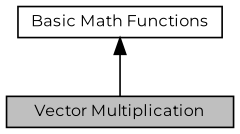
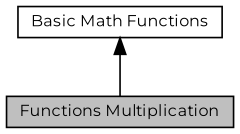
(120, 112) -> (120, 112)
